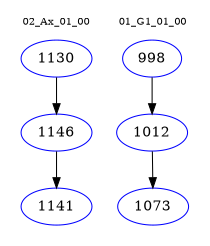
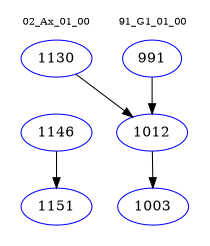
(153, 22) -> (153, 22)
(152, 59) -> (152, 59)
(57, 91) -> (94, 88)
(57, 207) -> (57, 207)
(153, 207) -> (153, 207)
